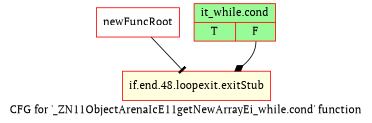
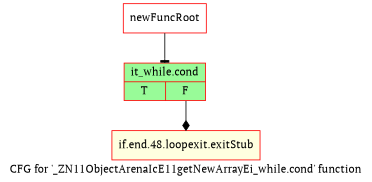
(166, 53) -> (165, 46)
